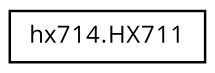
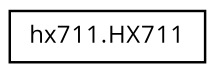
(107, 37) -> (107, 37)
